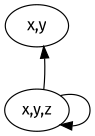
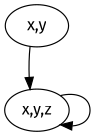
(45, 74) -> (29, 62)
